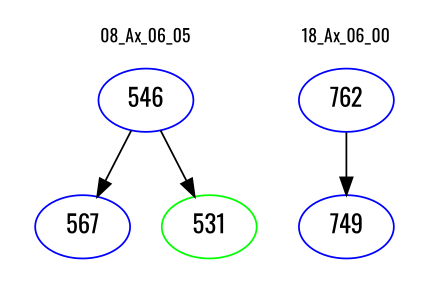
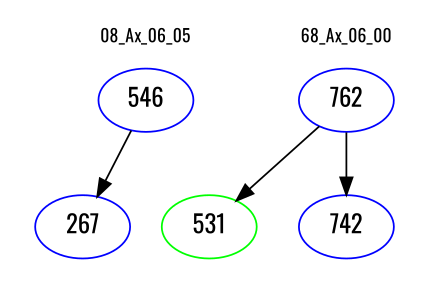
(346, 38) -> (346, 38)
(174, 156) -> (297, 147)
(83, 227) -> (83, 227)
(346, 227) -> (346, 227)
